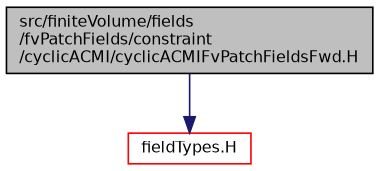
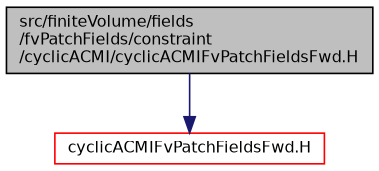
(190, 148) -> (190, 148)
